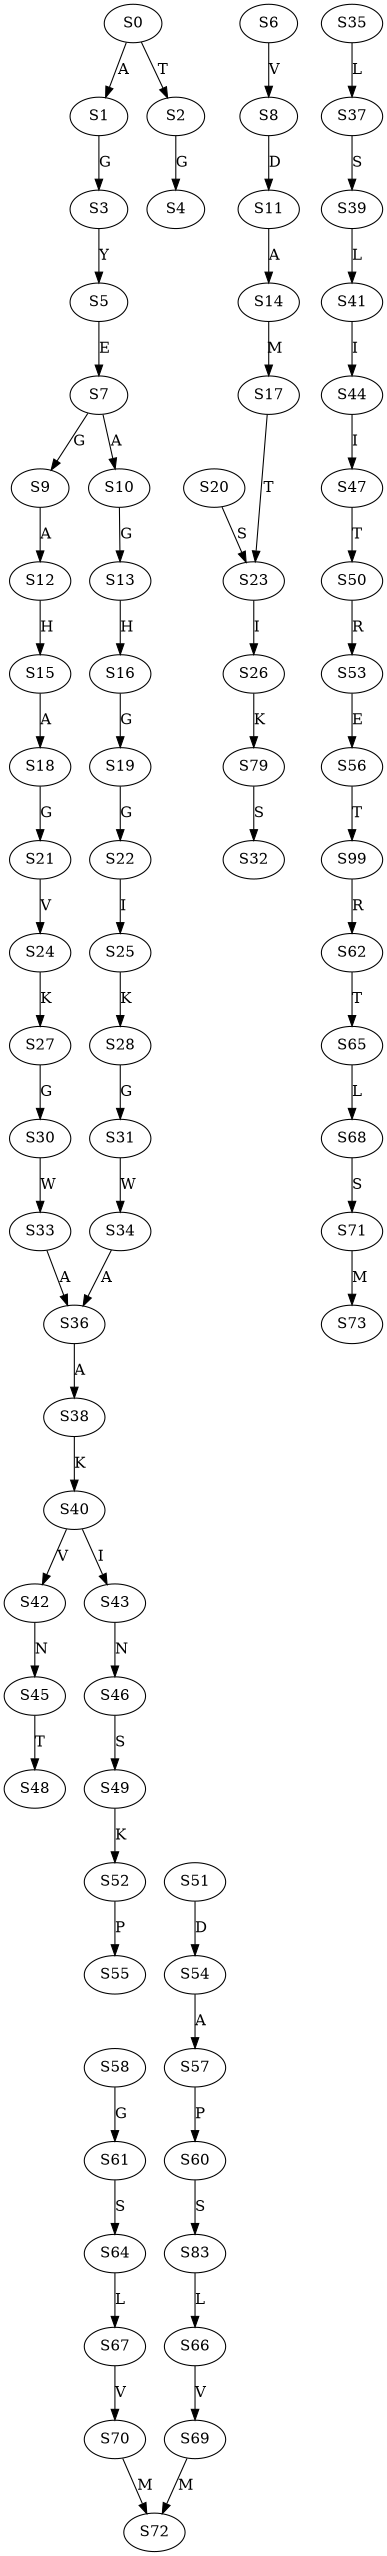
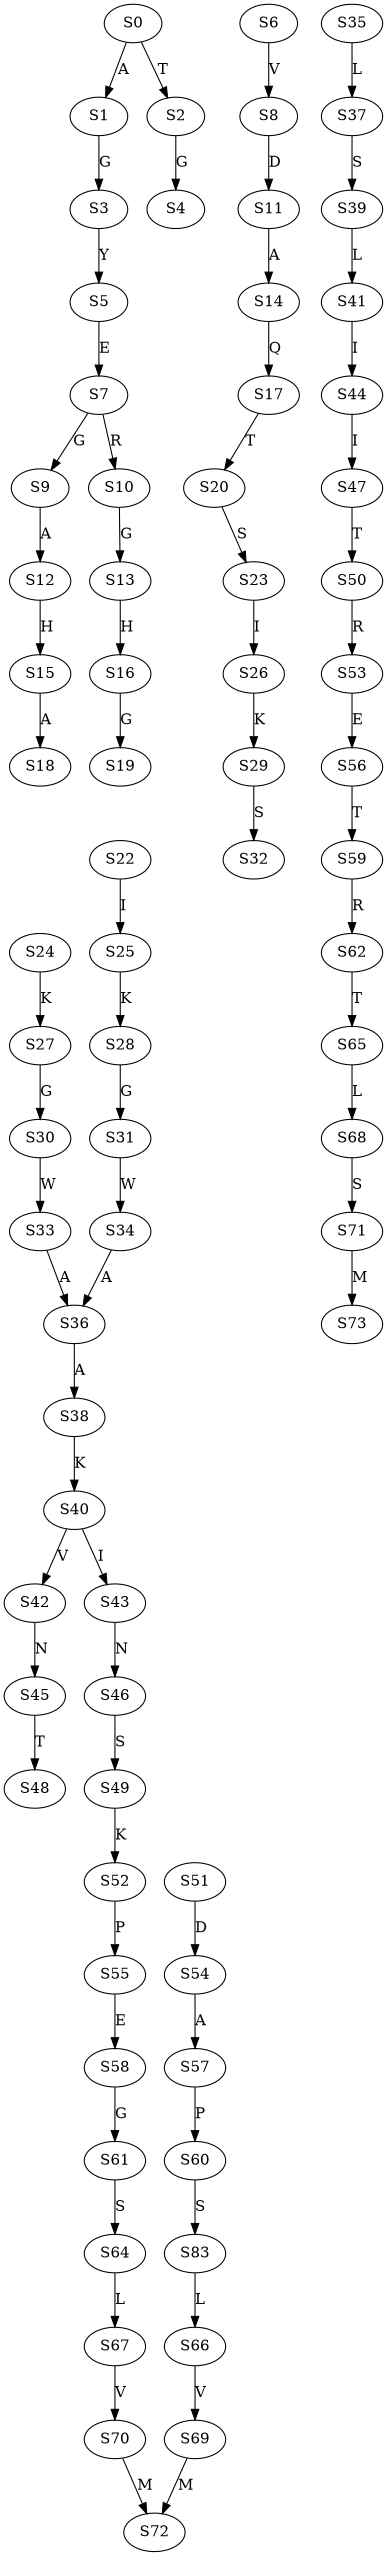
(275, 349) -> (275, 349)
(116, 442) -> (116, 442)
(262, 483) -> (244, 437)
(254, 767) -> (254, 767)
(120, 808) -> none
(40, 860) -> none
(352, 860) -> (352, 860)
none -> (115, 2016)
